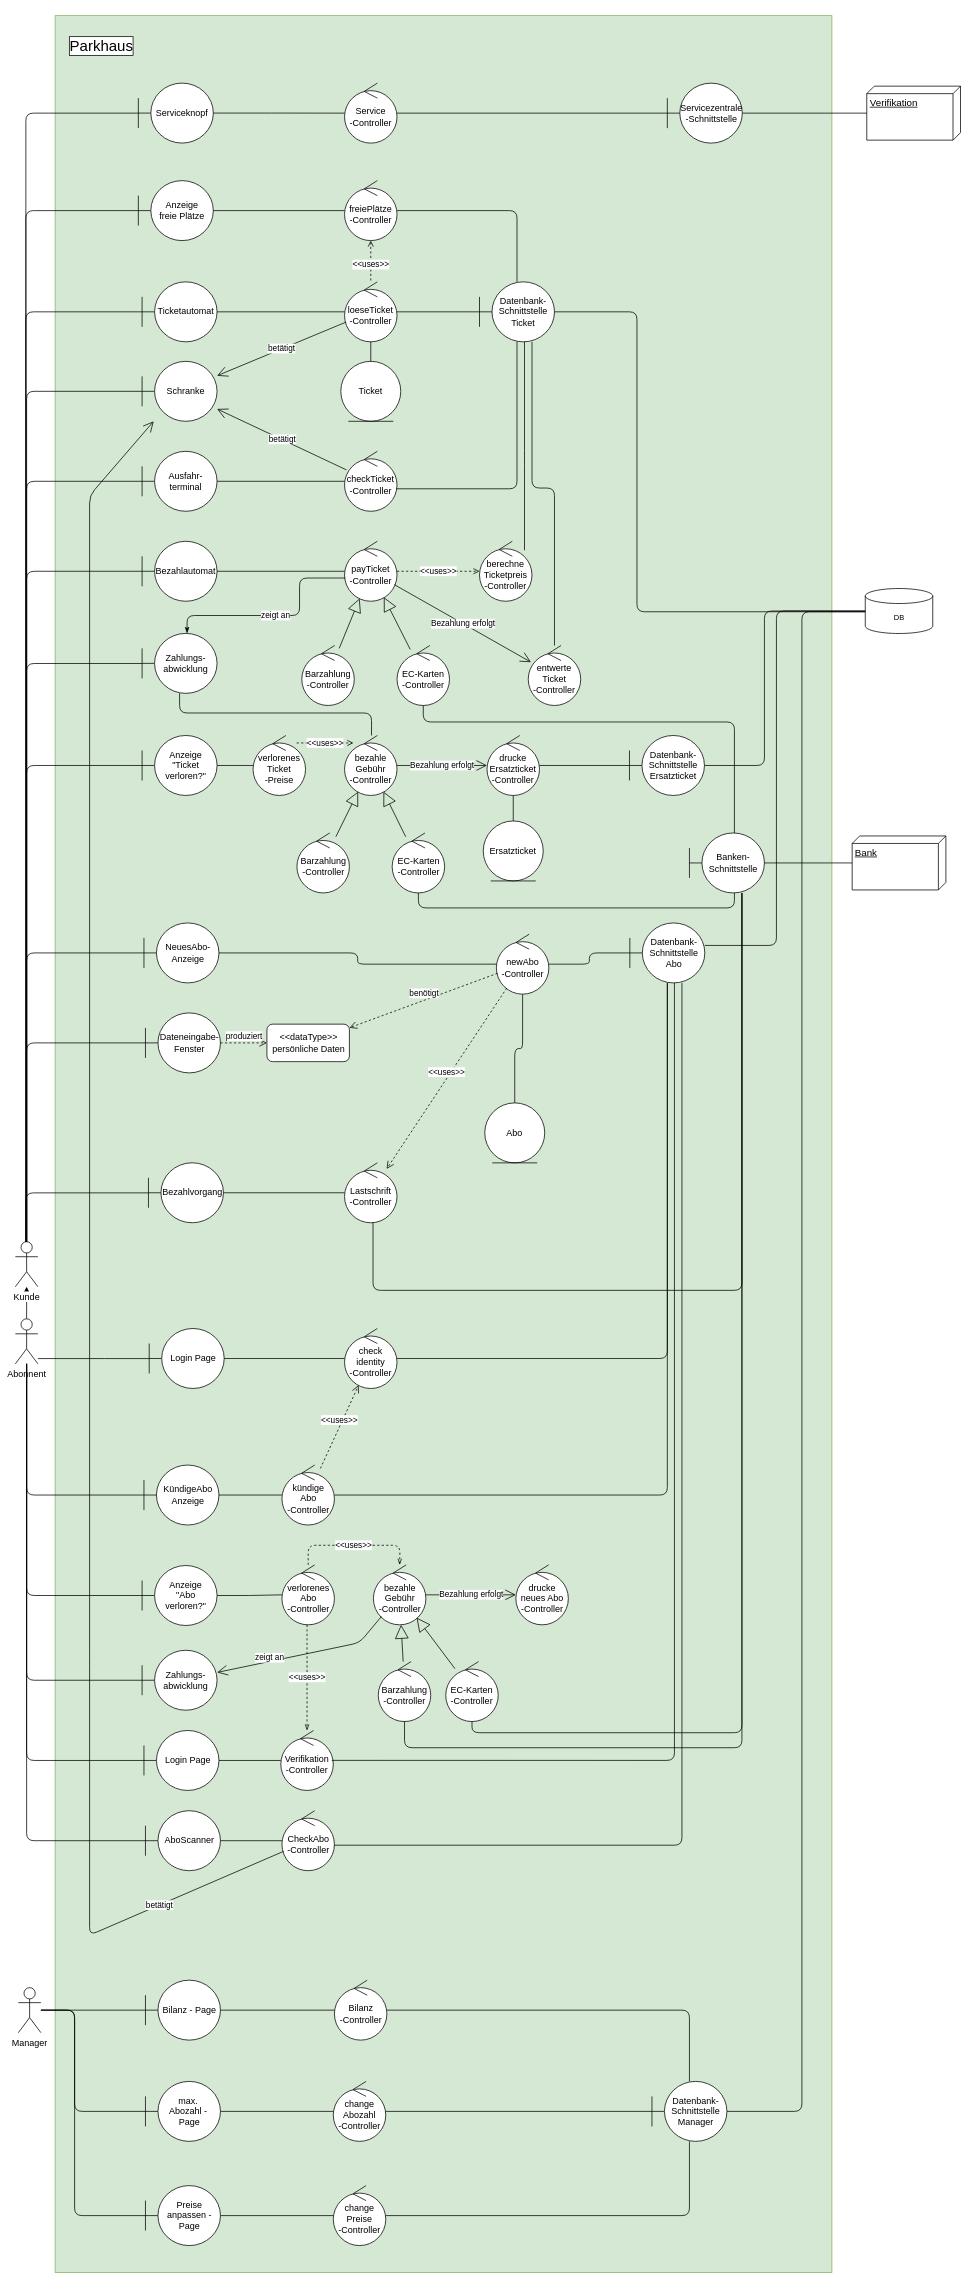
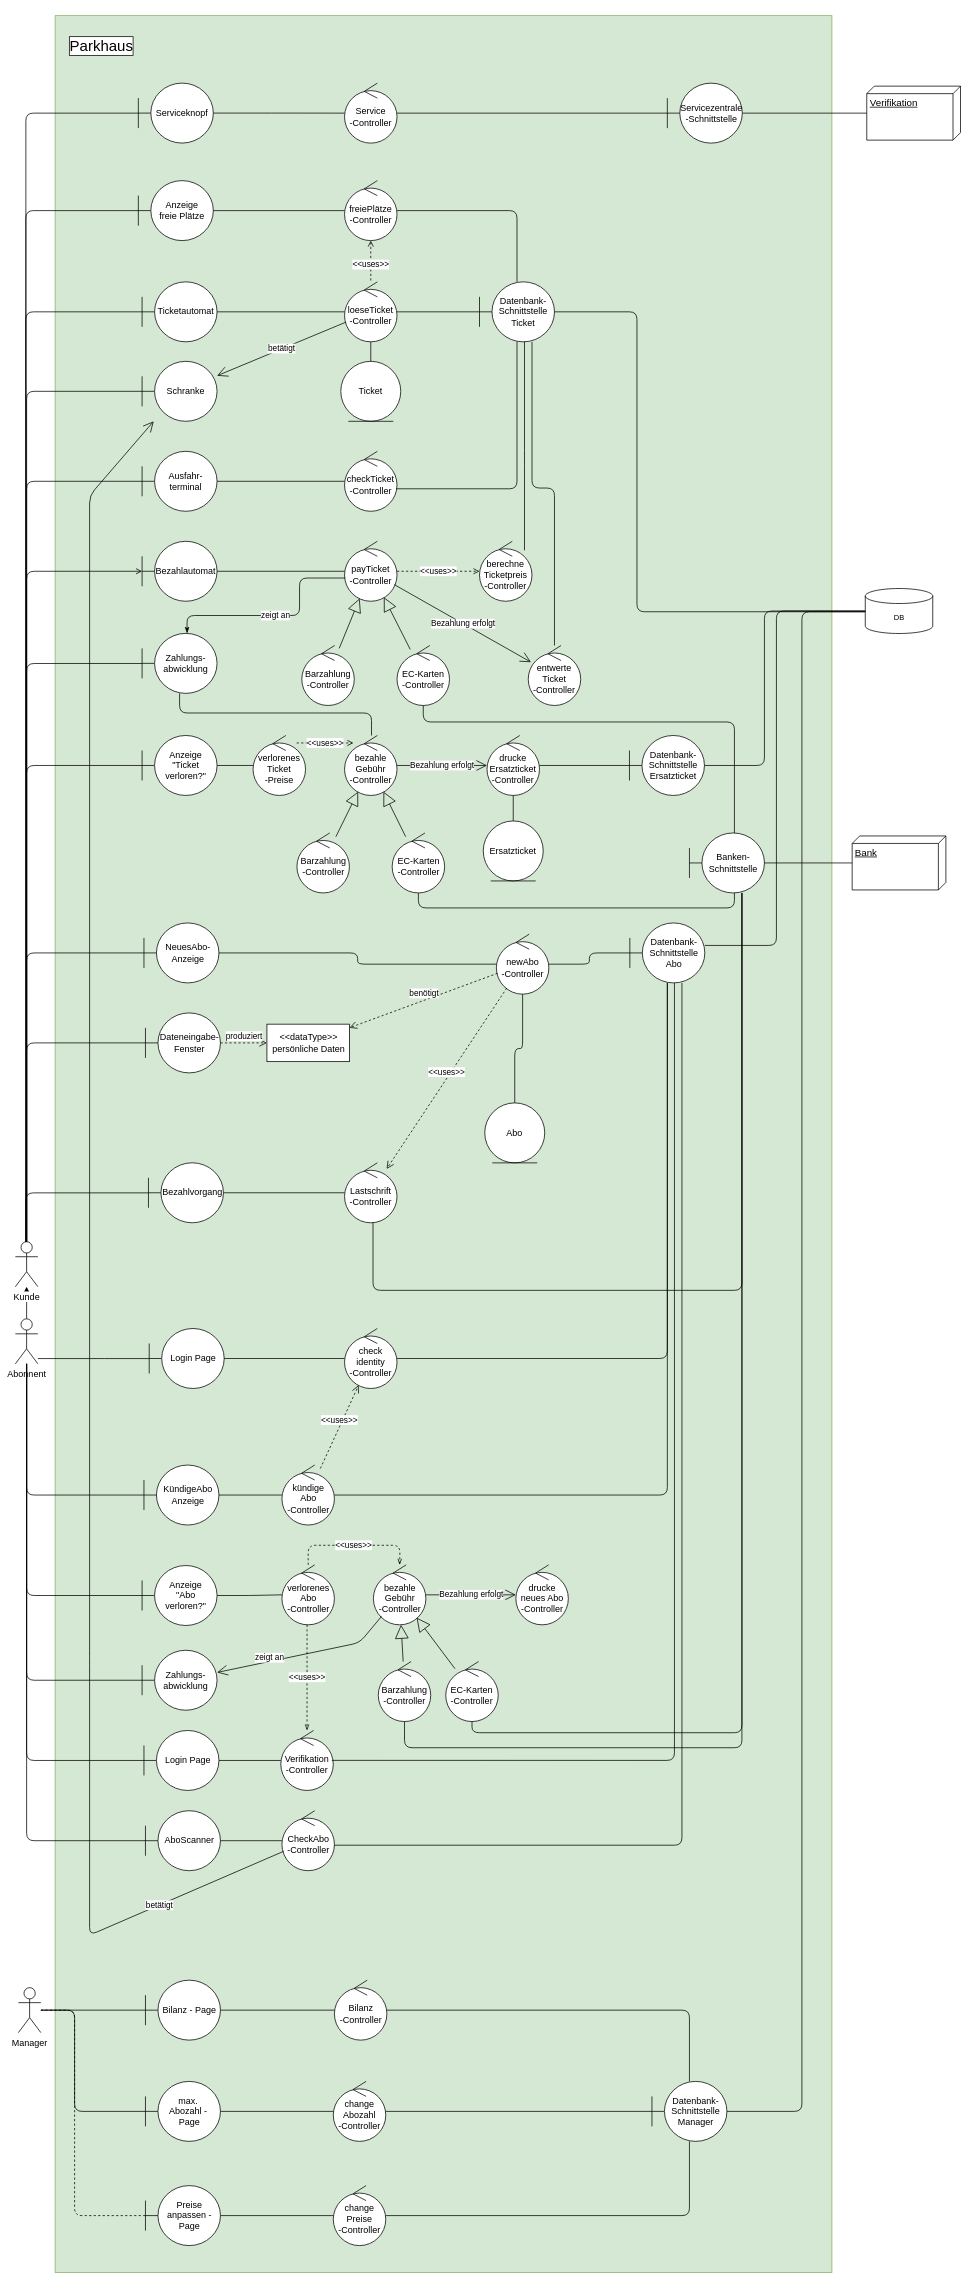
(283, 440) -> none
(137, 571) -> (137, 571)
(308, 1043) -> (308, 1043)
(75, 2195) -> (75, 2195)
